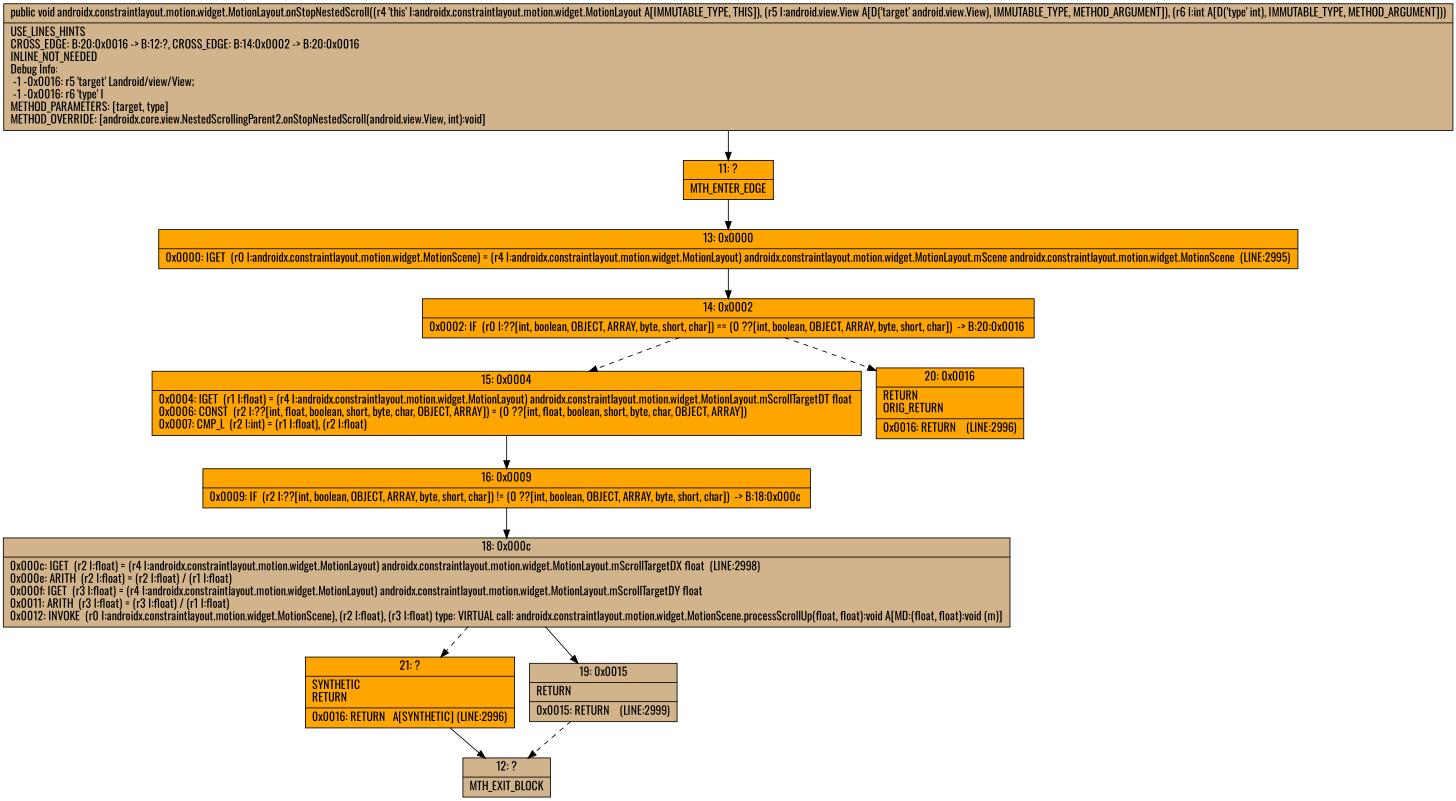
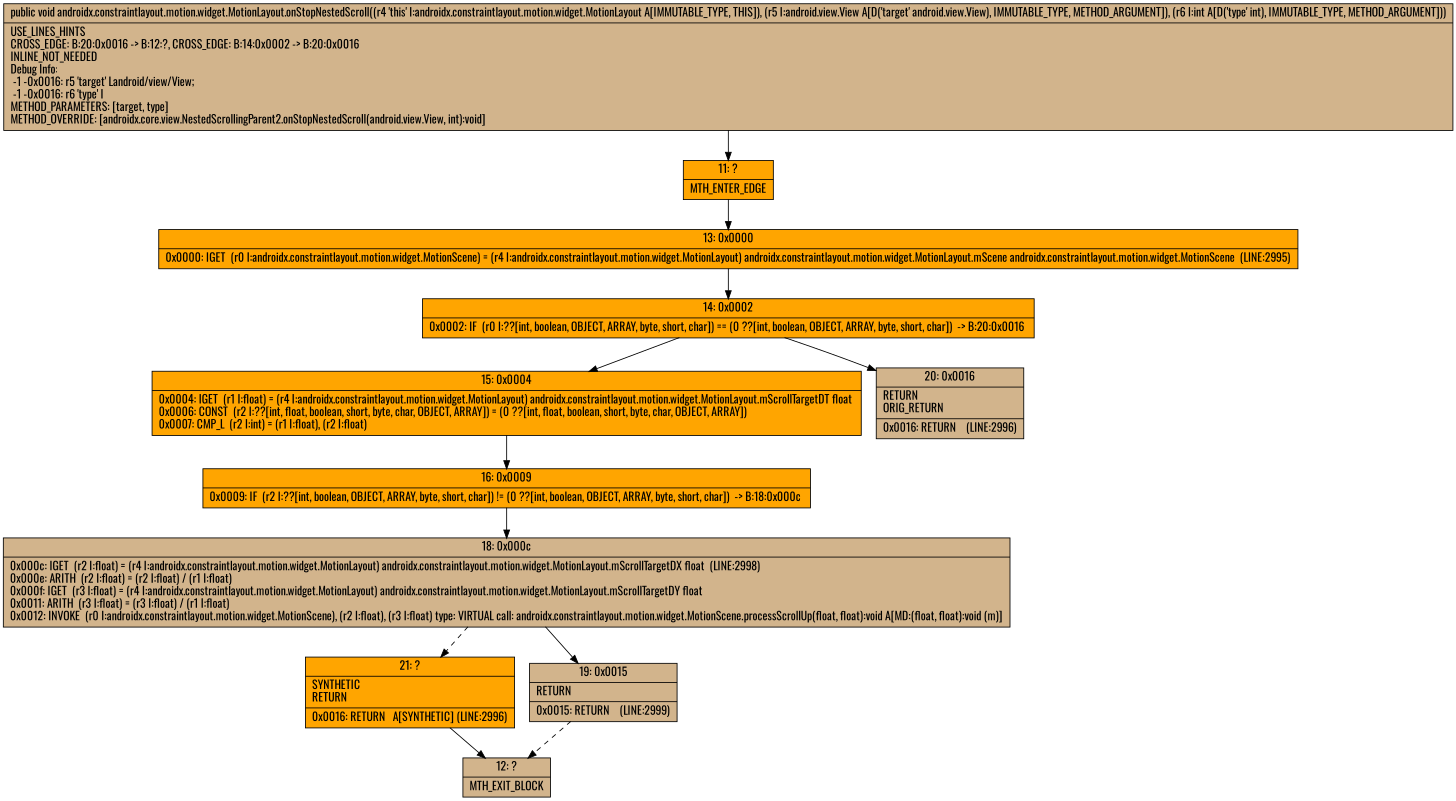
(826, 352) -> (826, 352)
(638, 353) -> (638, 353)
(950, 403) -> (950, 403)
